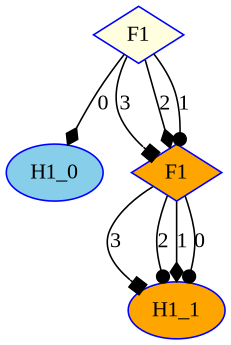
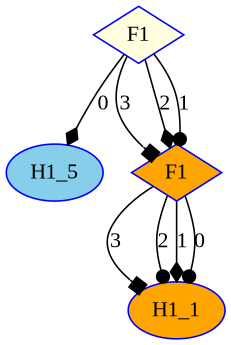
(55, 173) -> (55, 173)
